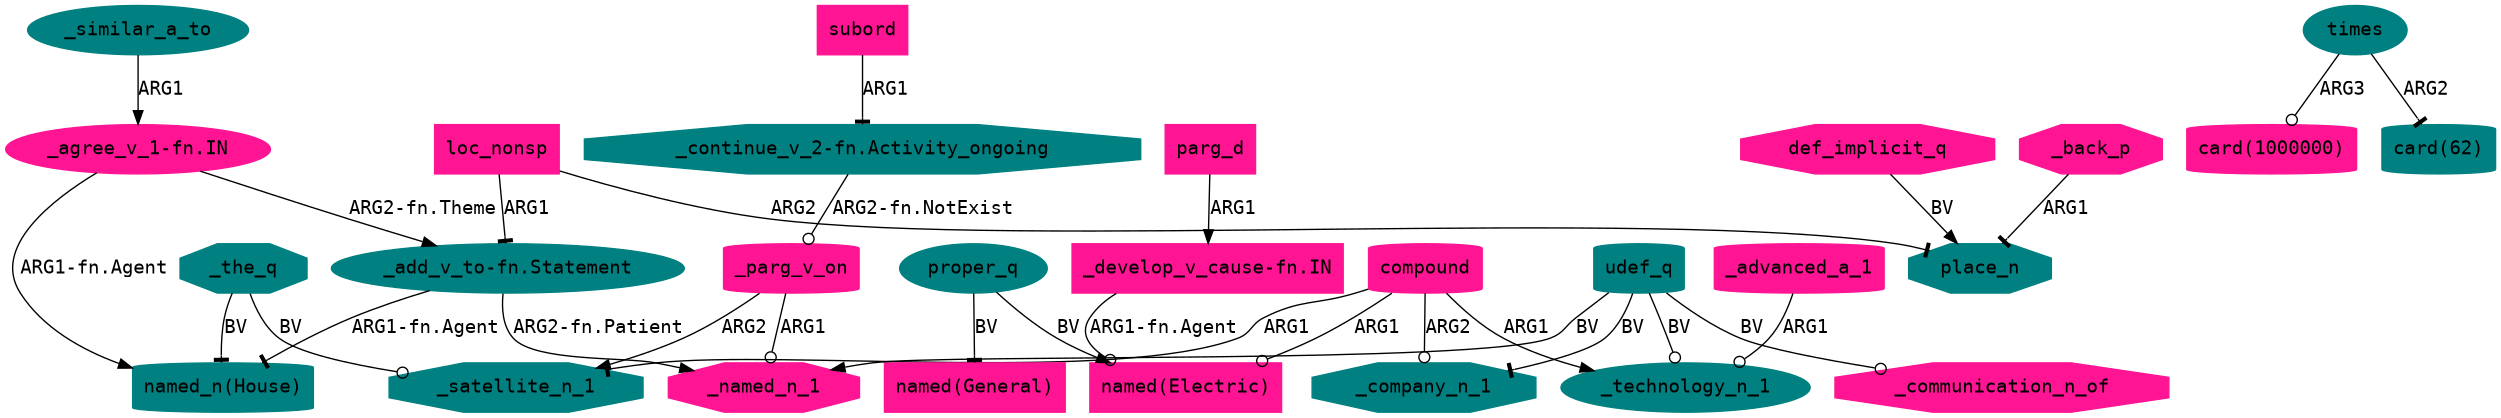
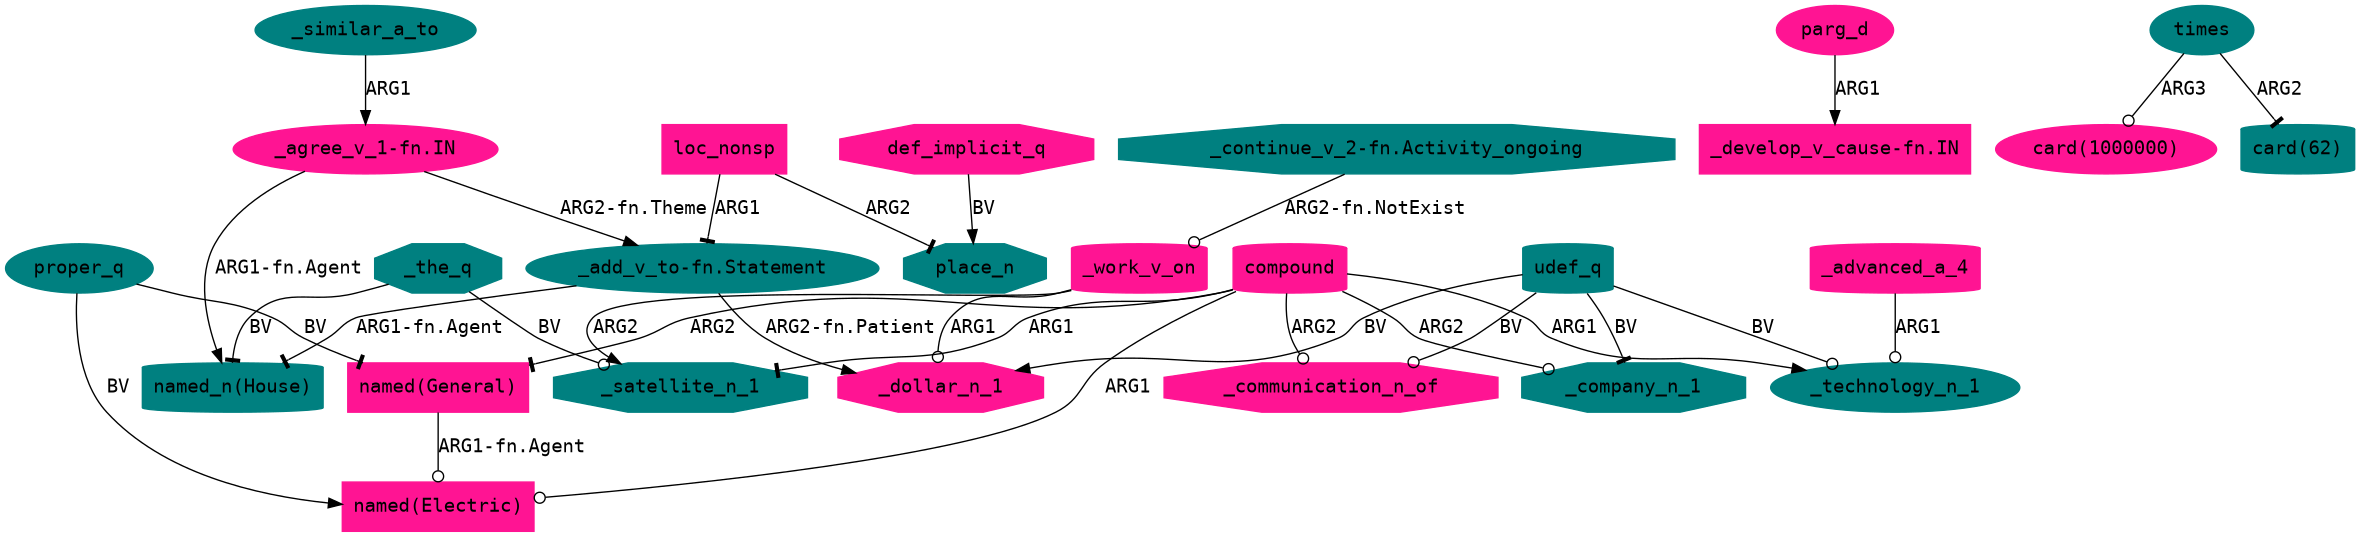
(863, 30) -> none
(1210, 149) -> (1835, 30)
(2091, 149) -> none
(2272, 149) -> (2106, 149)
(791, 268) -> (1139, 268)
(1799, 268) -> (1895, 268)
none -> (775, 303)
(1087, 323) -> (438, 442)
none -> (1288, 325)
(764, 388) -> (941, 388)
